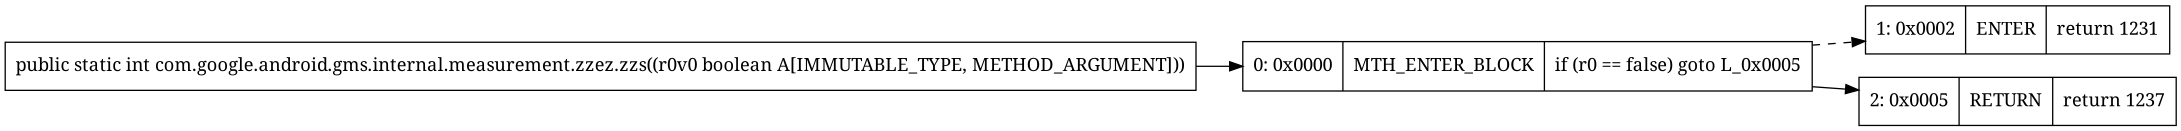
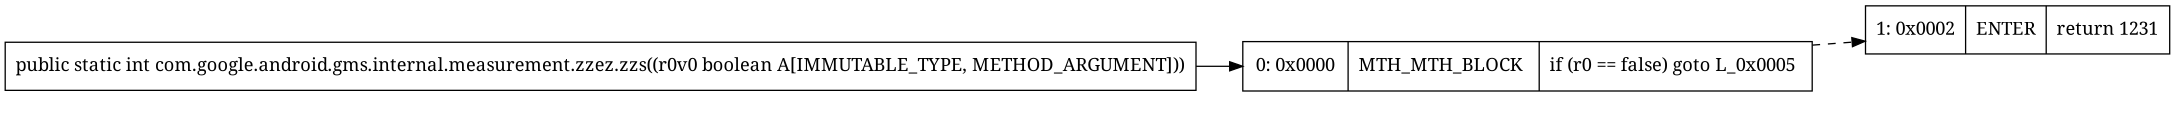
(1444, 66) -> (1441, 66)
(2018, 101) -> none
